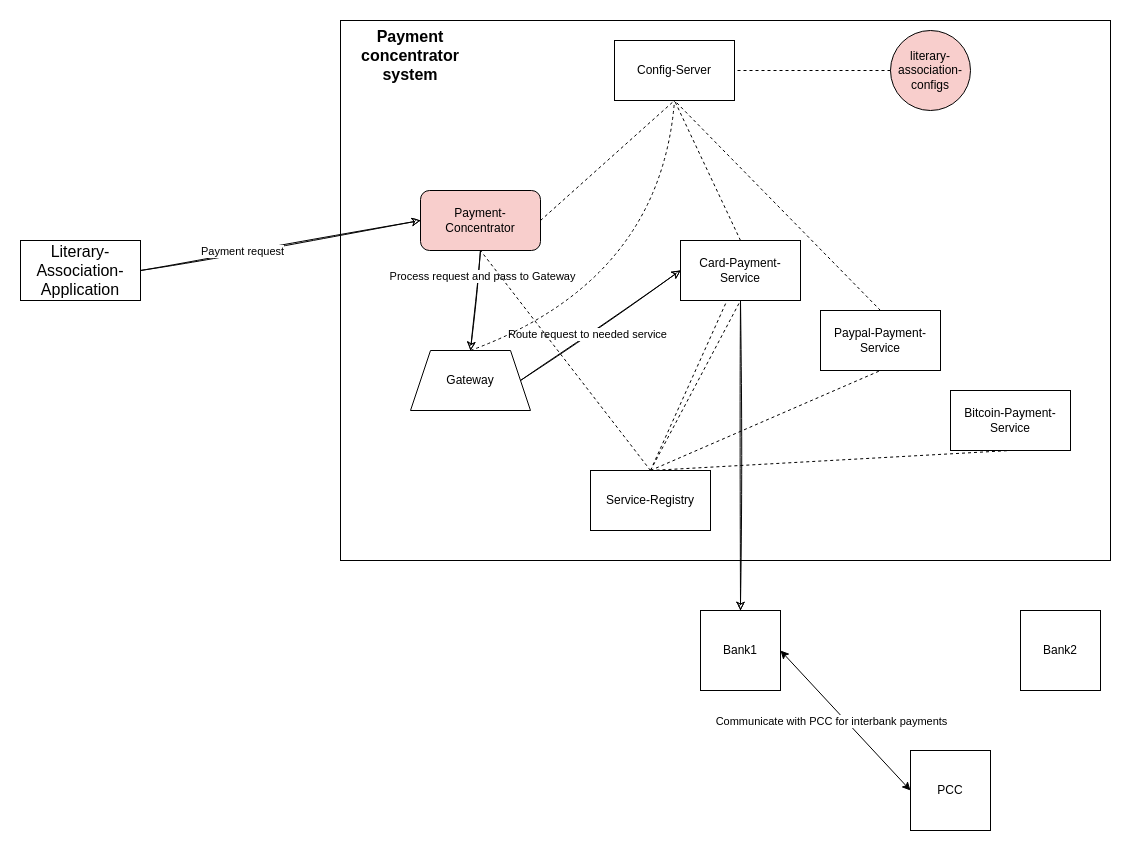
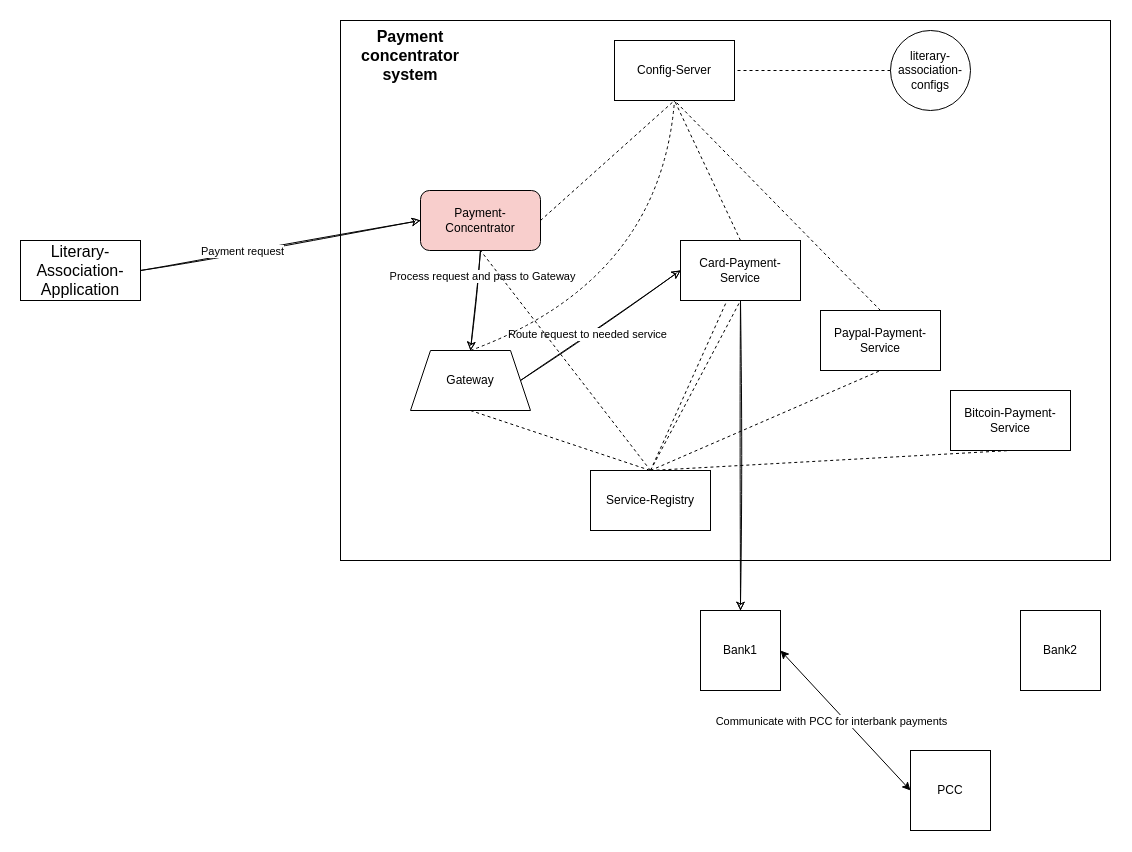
(931, 71) -> (931, 71)
none -> (558, 440)
